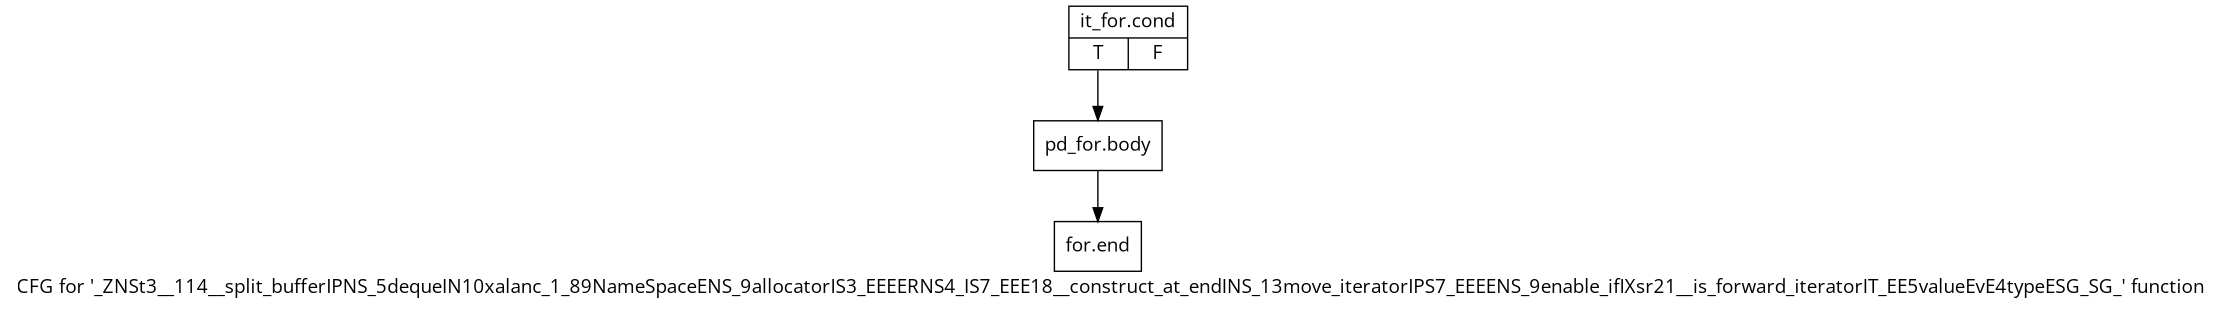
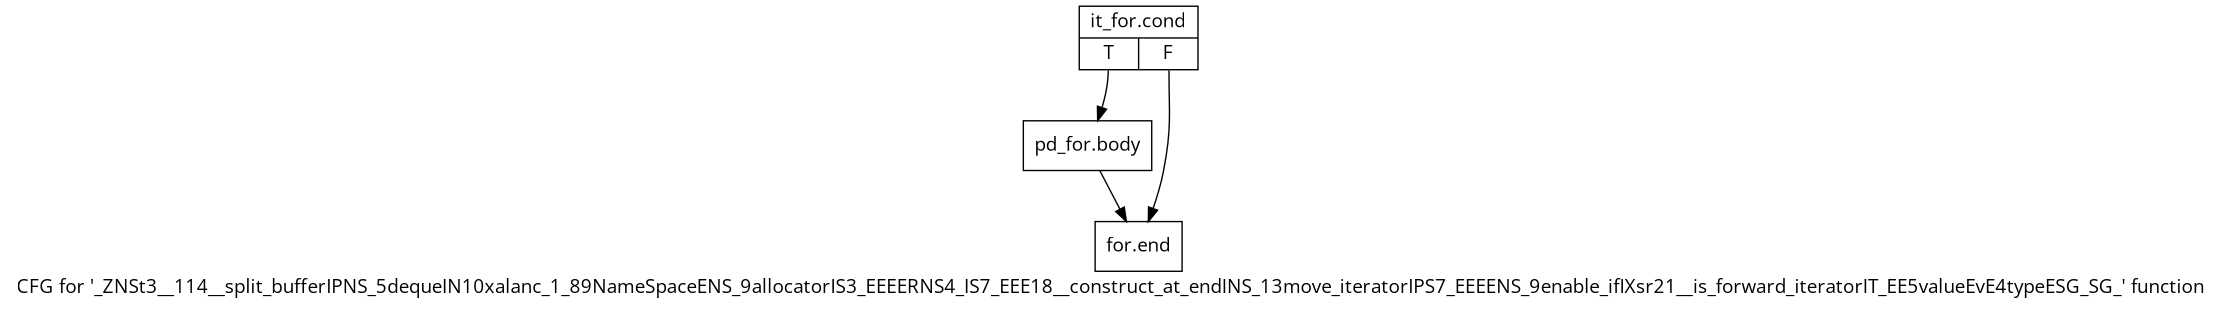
none -> (1168, 140)
